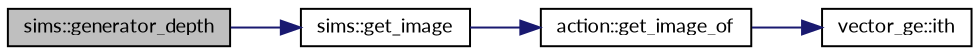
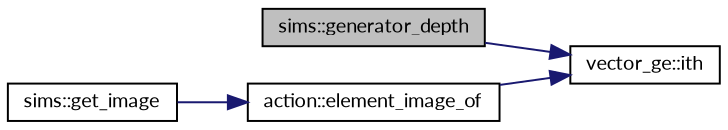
(256, 28) -> (518, 47)
(646, 28) -> (374, 102)
